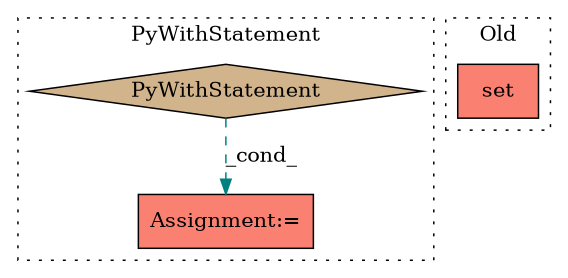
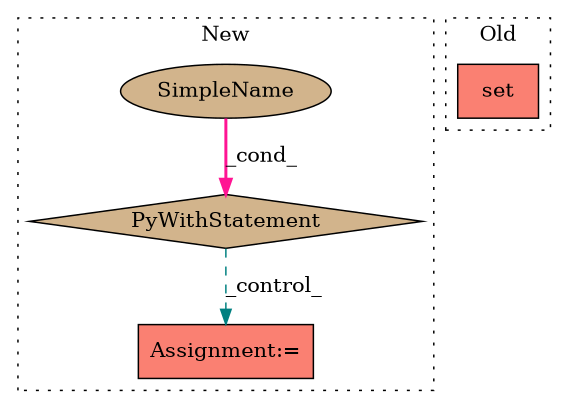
(226, 35) -> (226, 35)
none -> (226, 91)
(262, 156) -> (274, 286)
